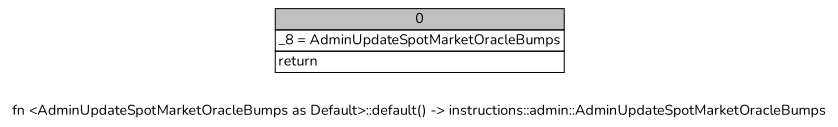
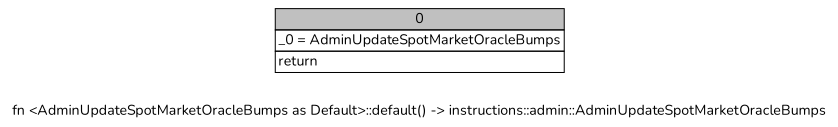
(420, 40) -> (420, 40)
